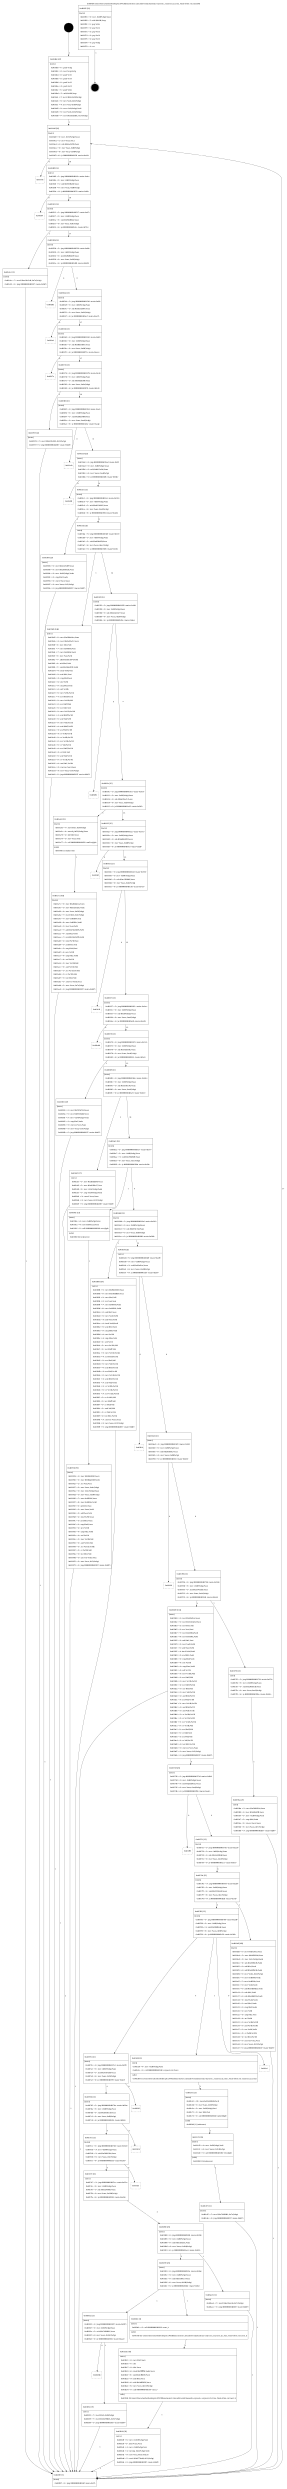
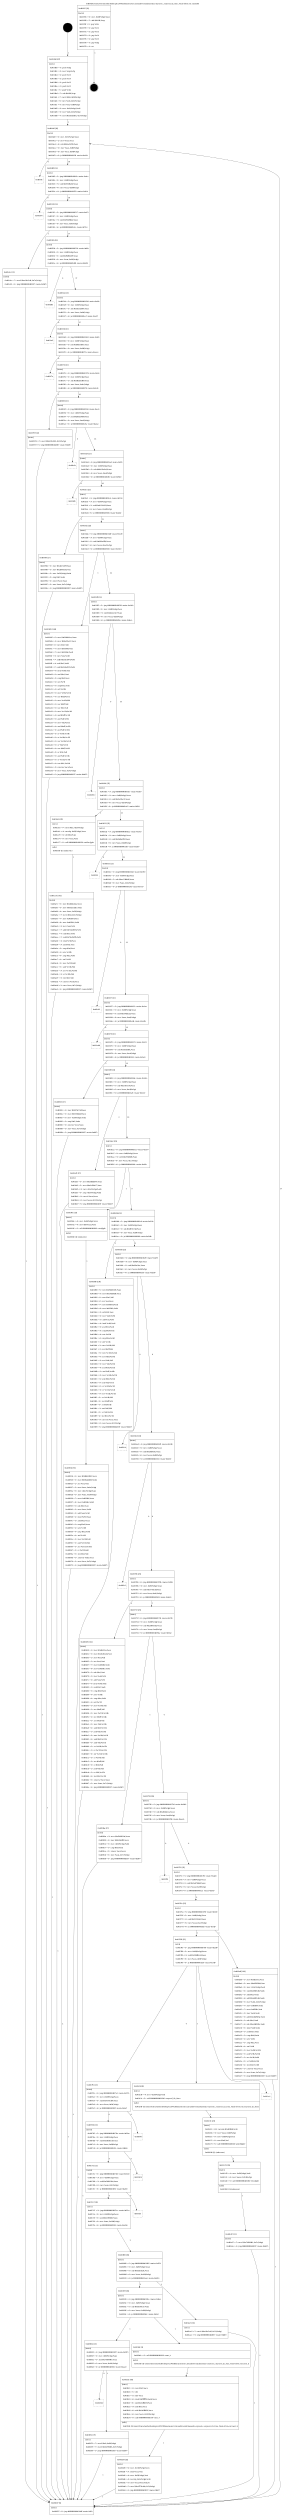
(191, 1761) -> (158, 1714)
